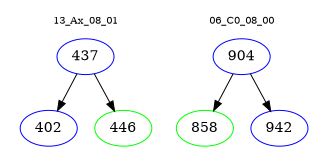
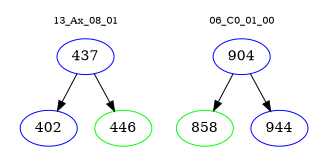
(242, 21) -> (242, 21)
(279, 128) -> (279, 128)
